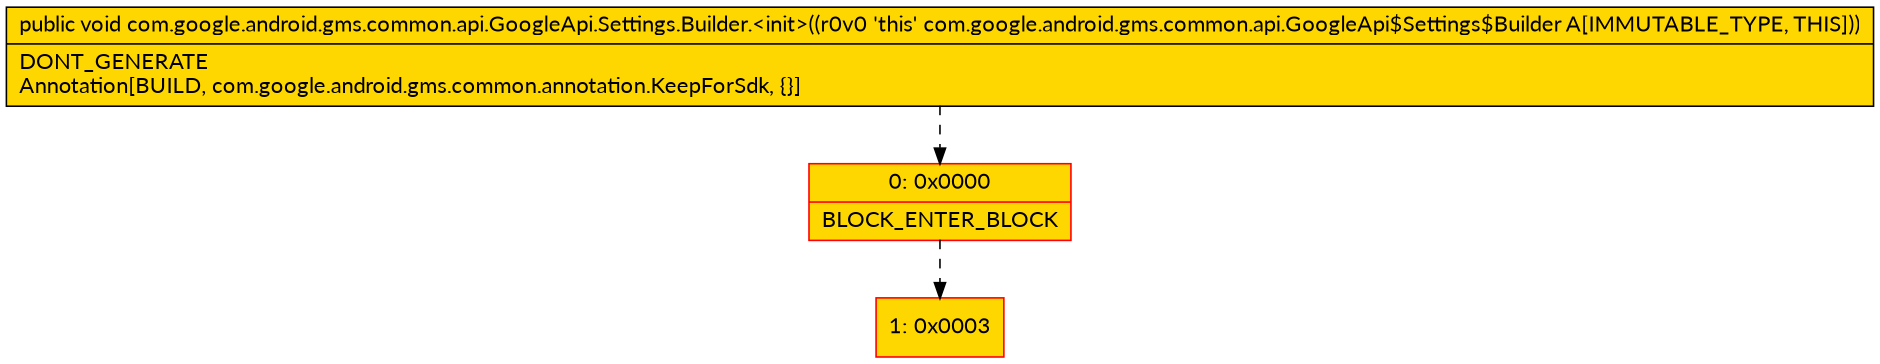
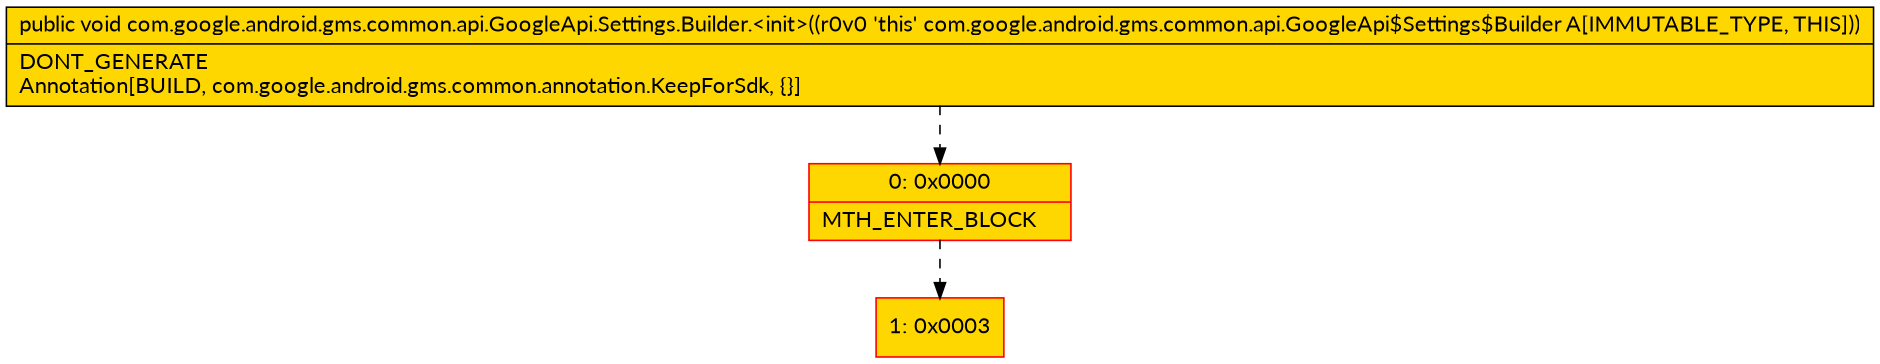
(940, 220) -> (930, 220)
